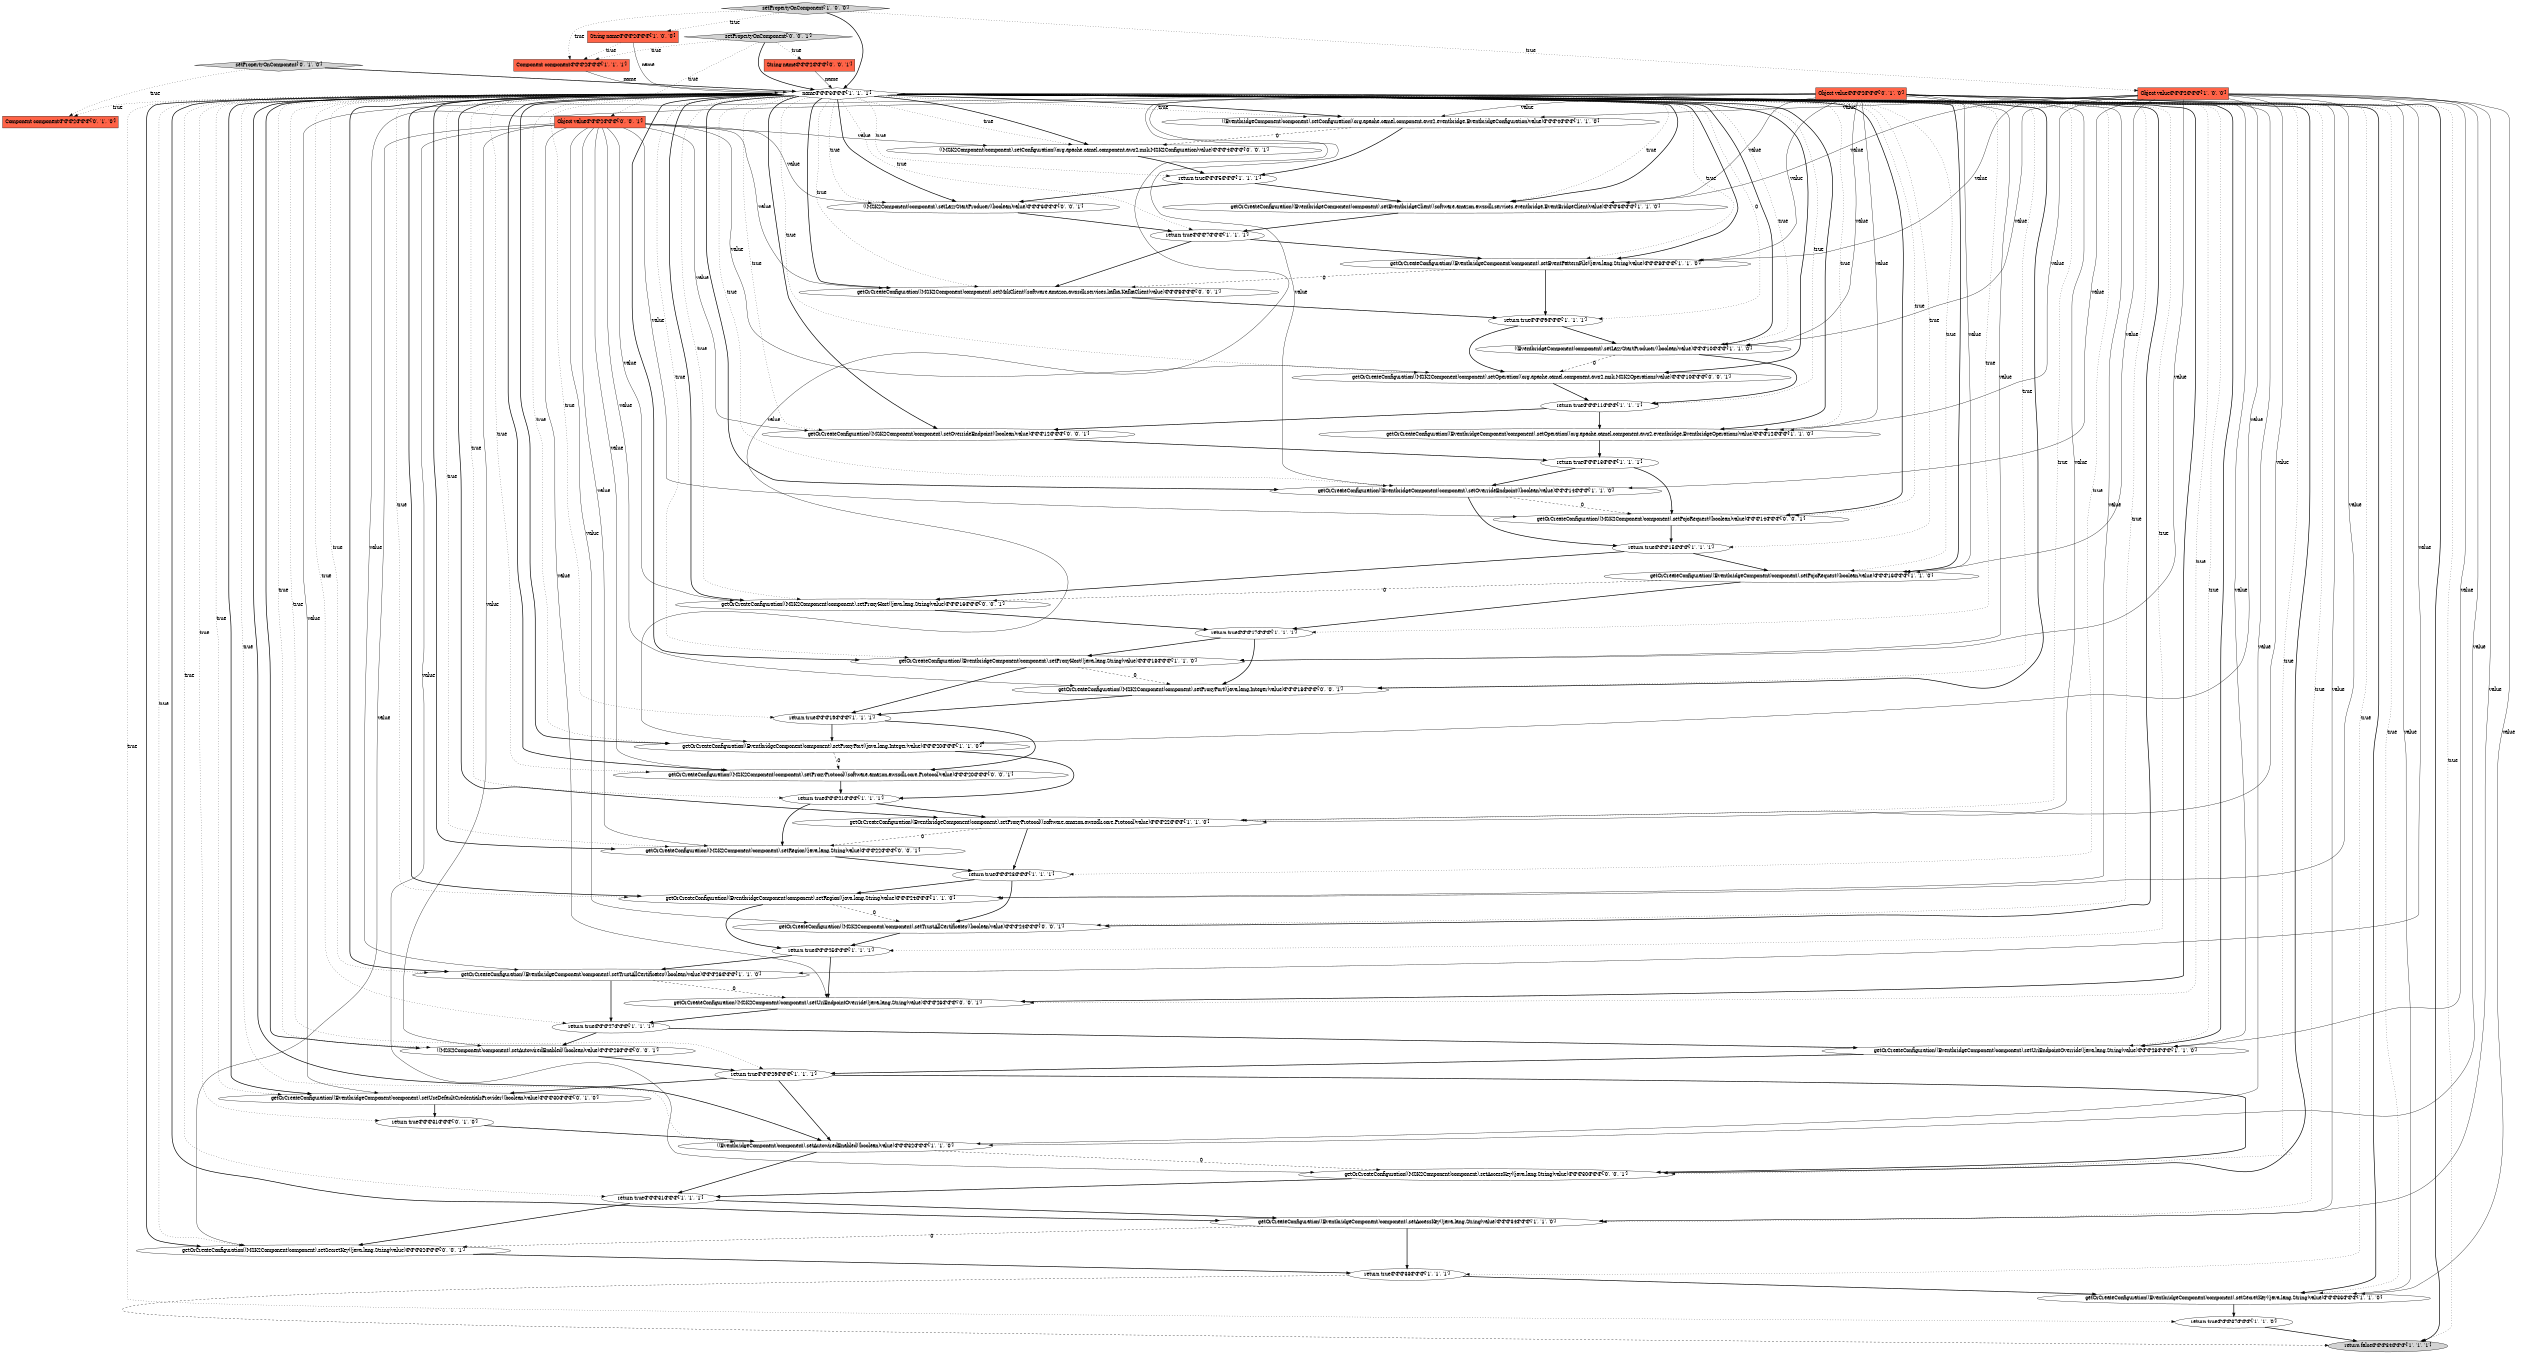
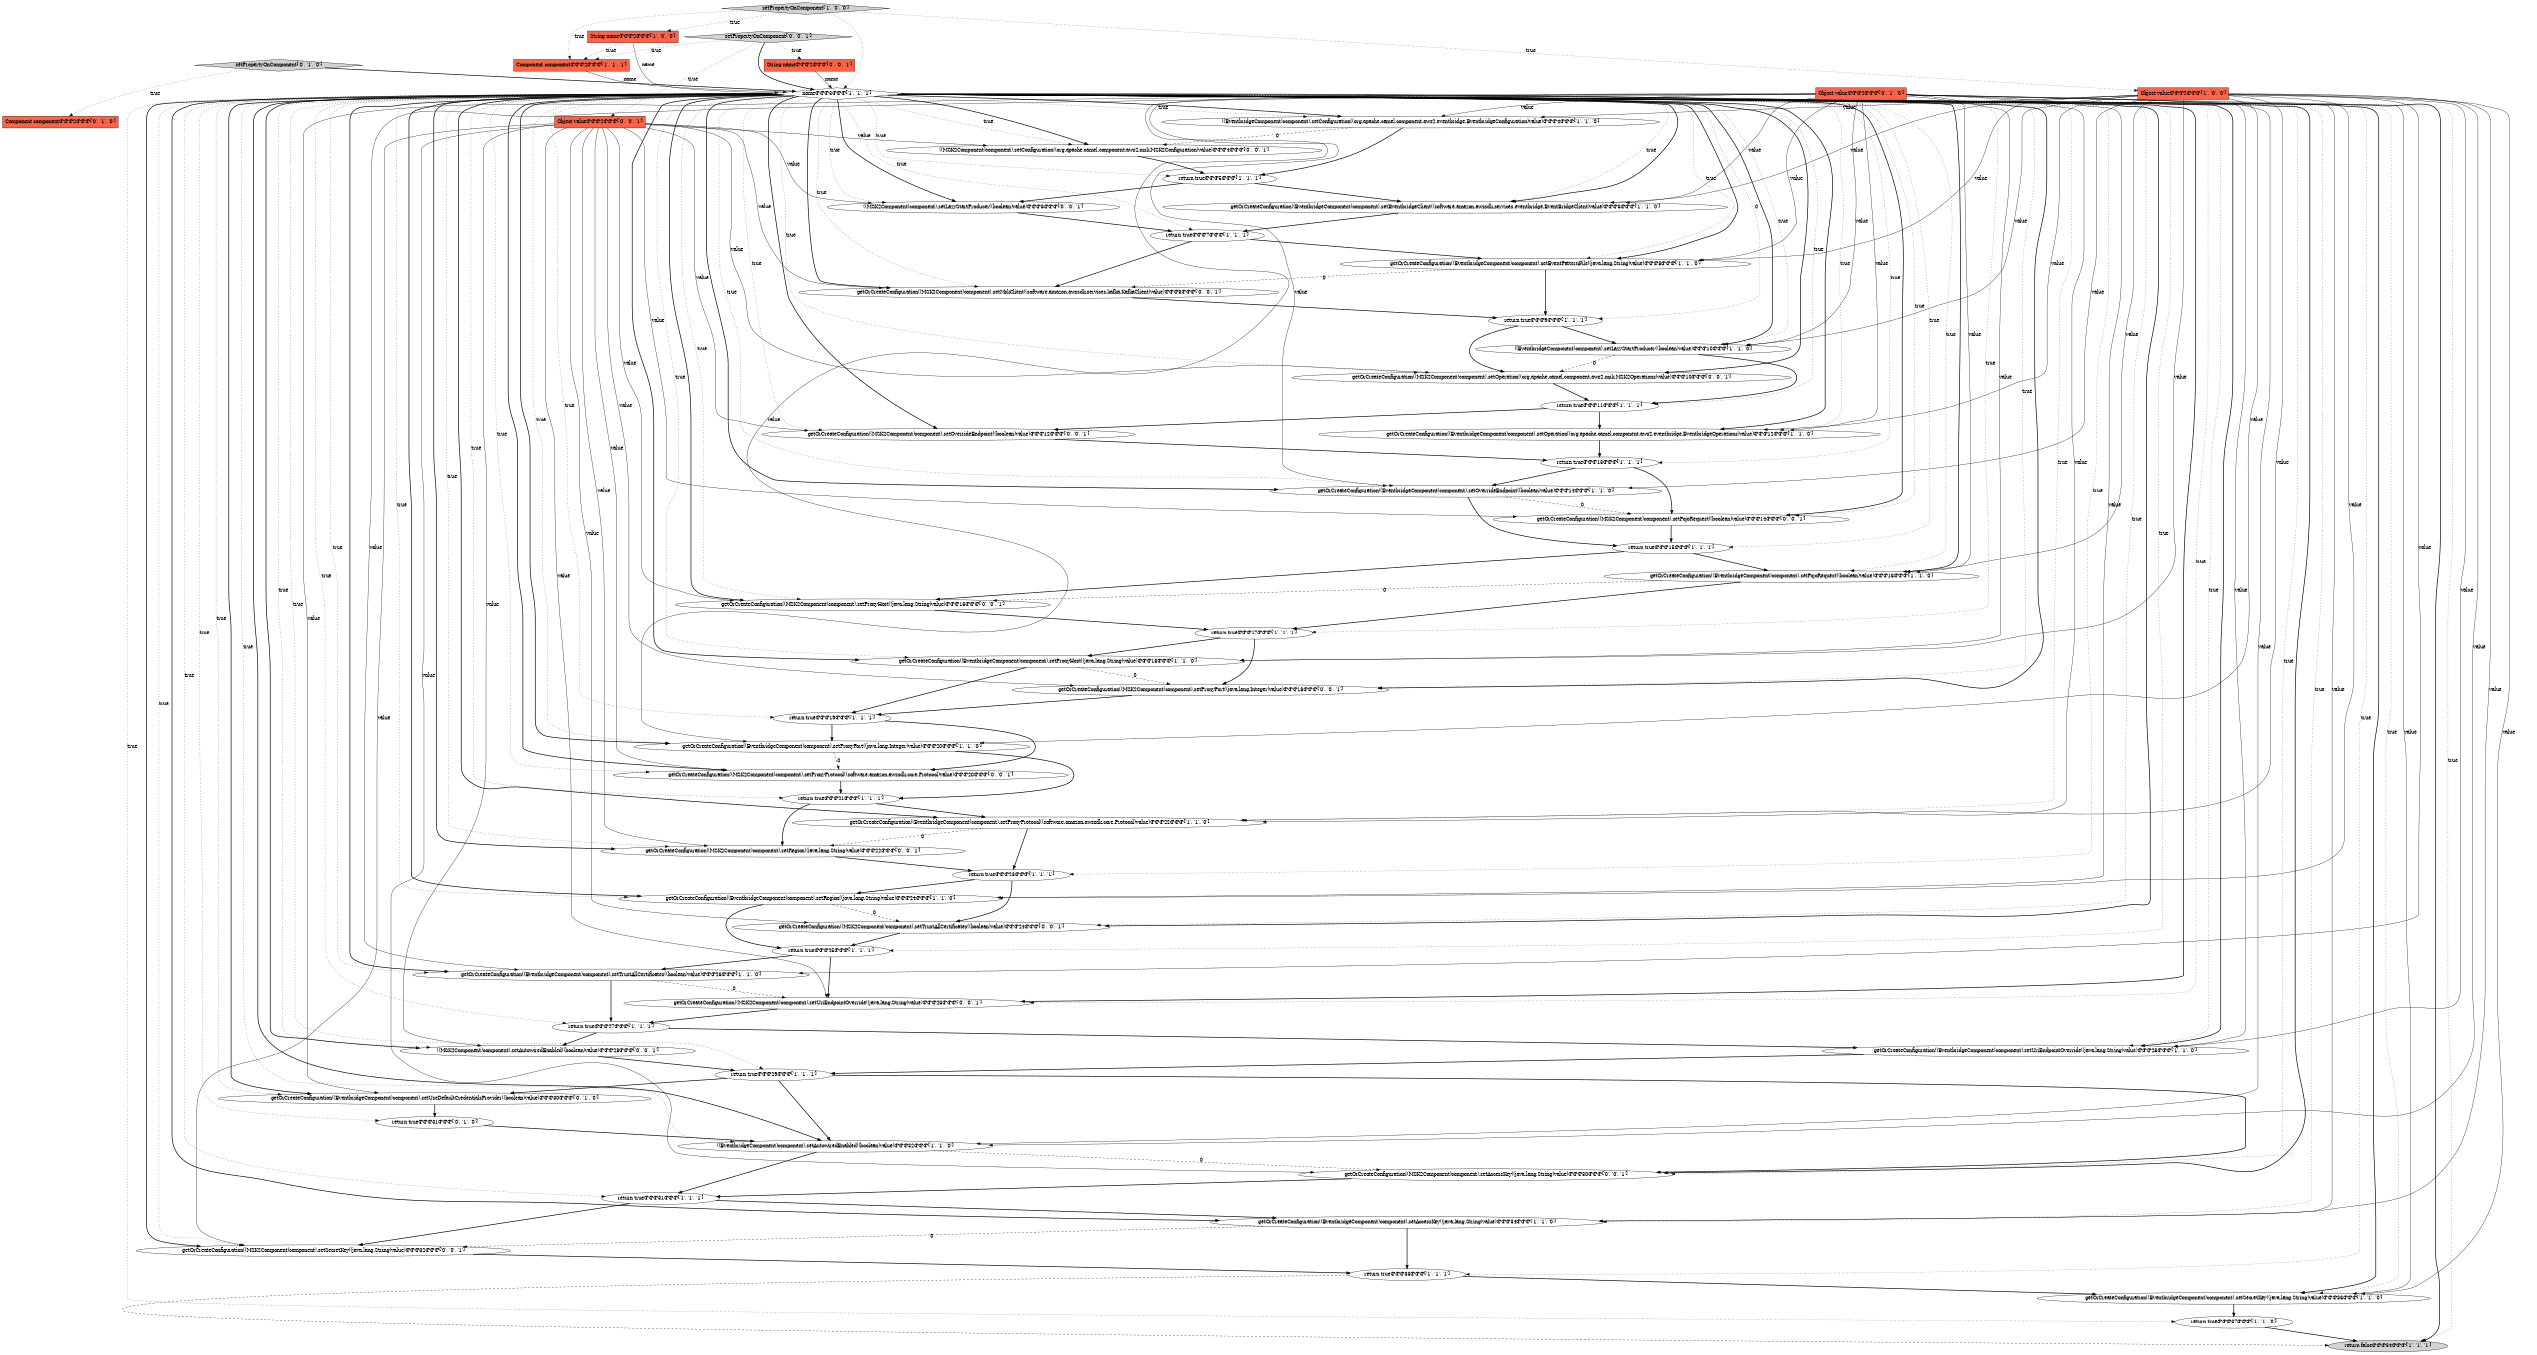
(862, 43) -> (862, 43)
(424, 96) -> (1847, 110)
